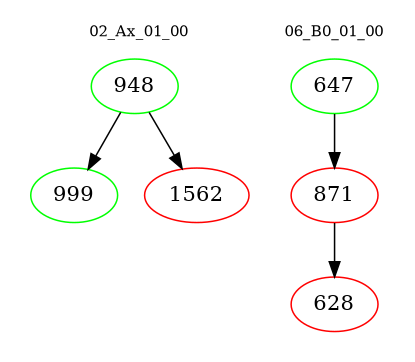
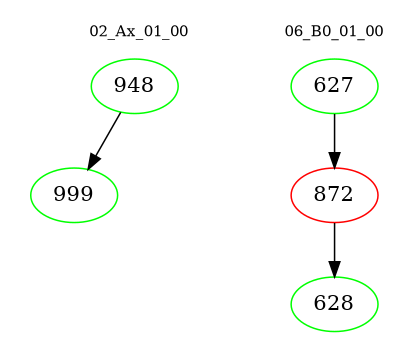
(335, 86) -> (335, 86)
(197, 195) -> none
(335, 195) -> (335, 195)
(335, 304) -> (335, 304)
